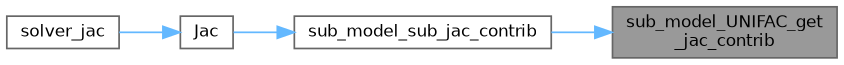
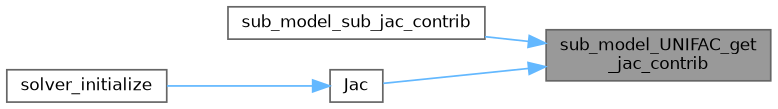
(63, 32) -> (87, 86)
(255, 32) -> (456, 76)
